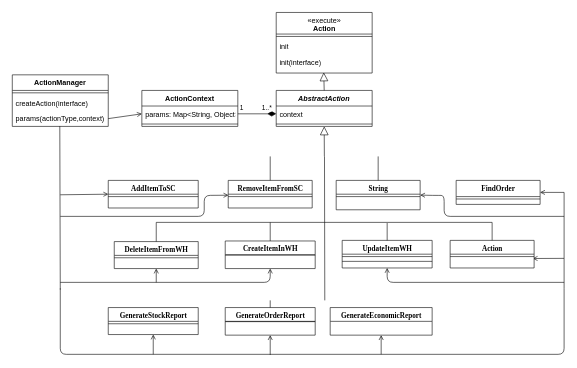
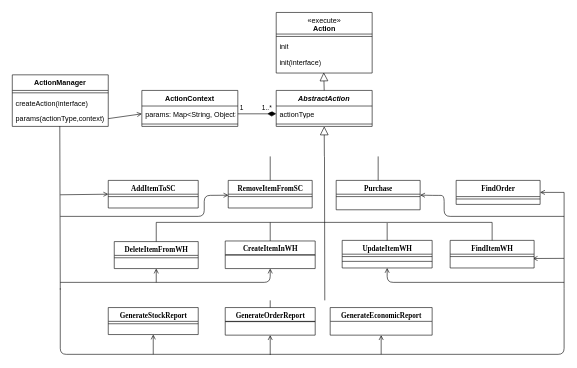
(294, 114) -> (299, 114)
(379, 189) -> (379, 189)
(493, 249) -> (493, 249)
